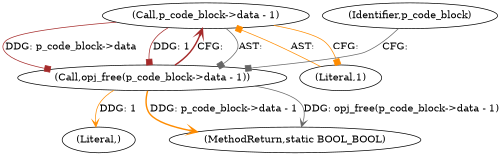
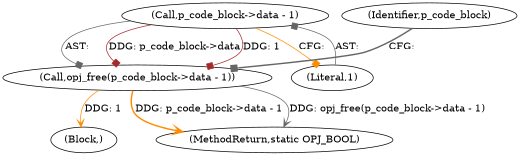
(282, 48) -> (327, 38)
(190, 52) -> none
(330, 59) -> (328, 58)
(99, 140) -> (84, 140)
(295, 140) -> (274, 140)
